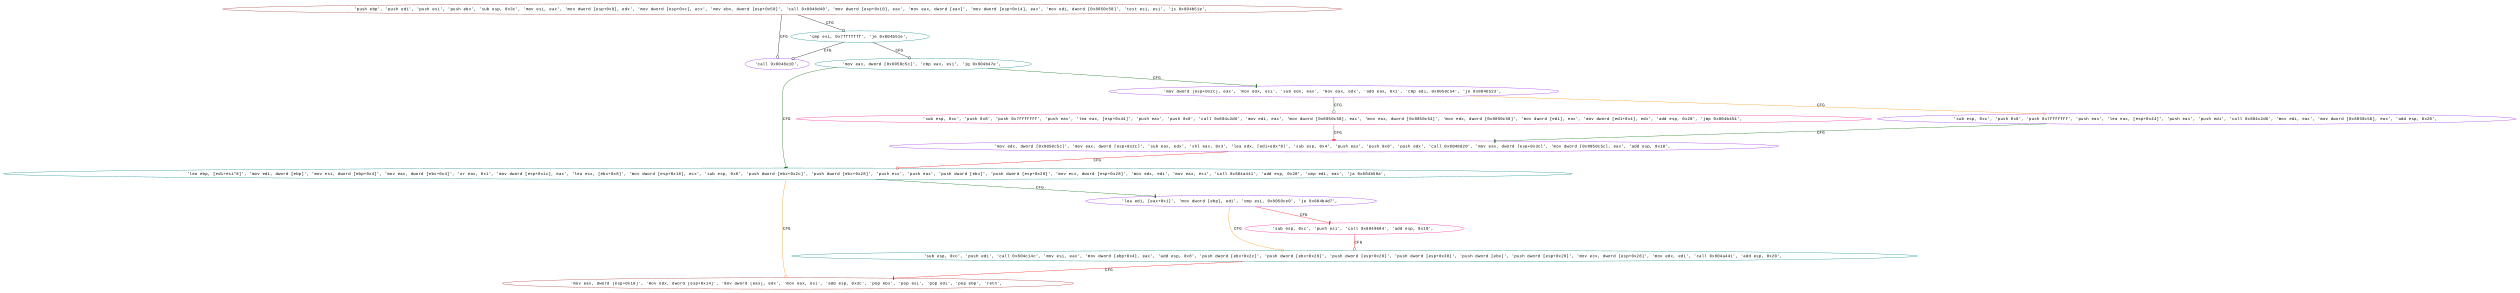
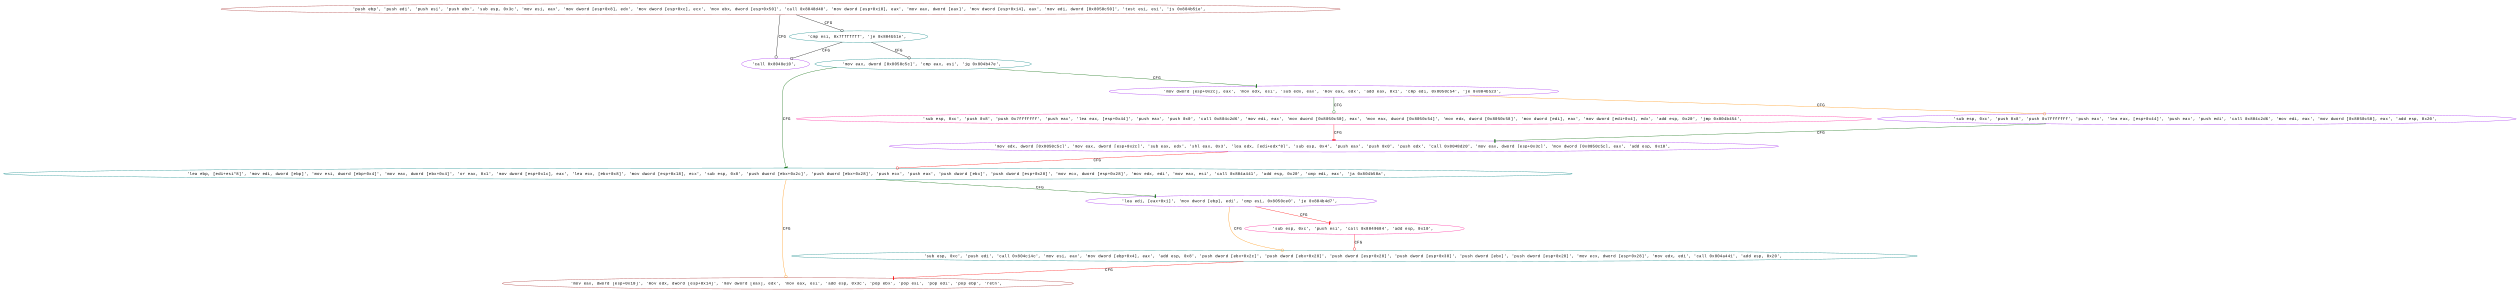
(777, 64) -> (776, 64)
